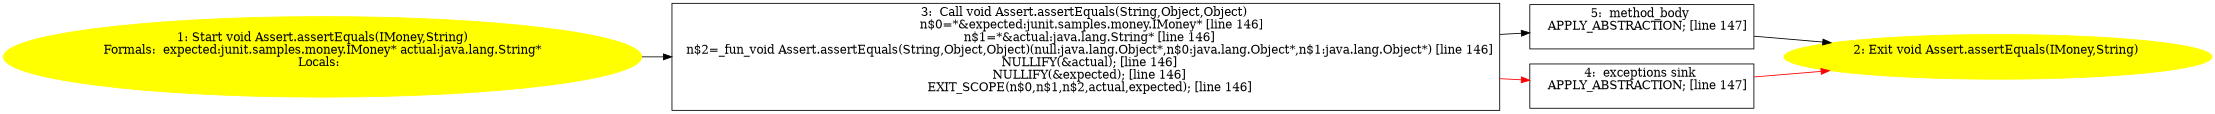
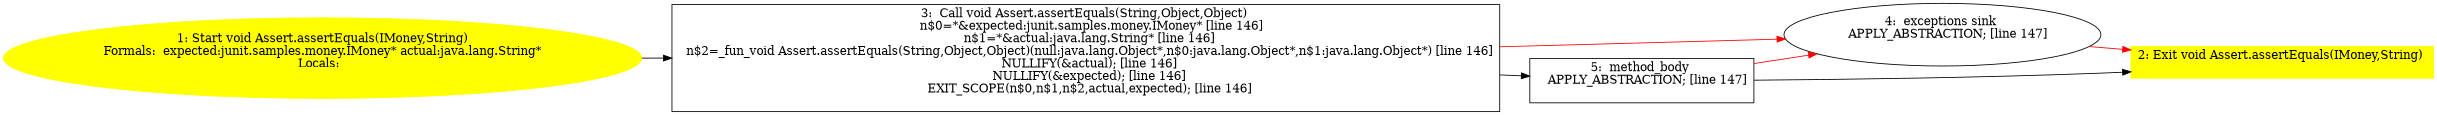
(1998, 57) -> (2282, 62)
none -> (1781, 59)
(1642, 86) -> (1942, 35)
